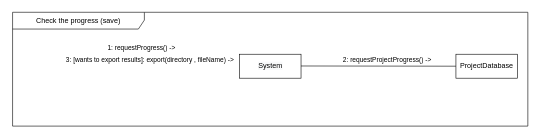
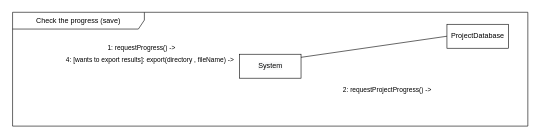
(150, 60) -> (150, 60)
(387, 60) -> (387, 90)
(487, 66) -> (478, 36)
